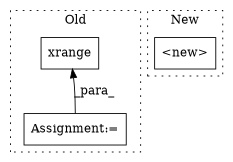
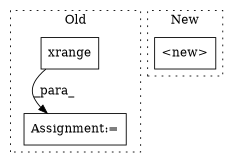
(75, 96) -> (33, 87)
